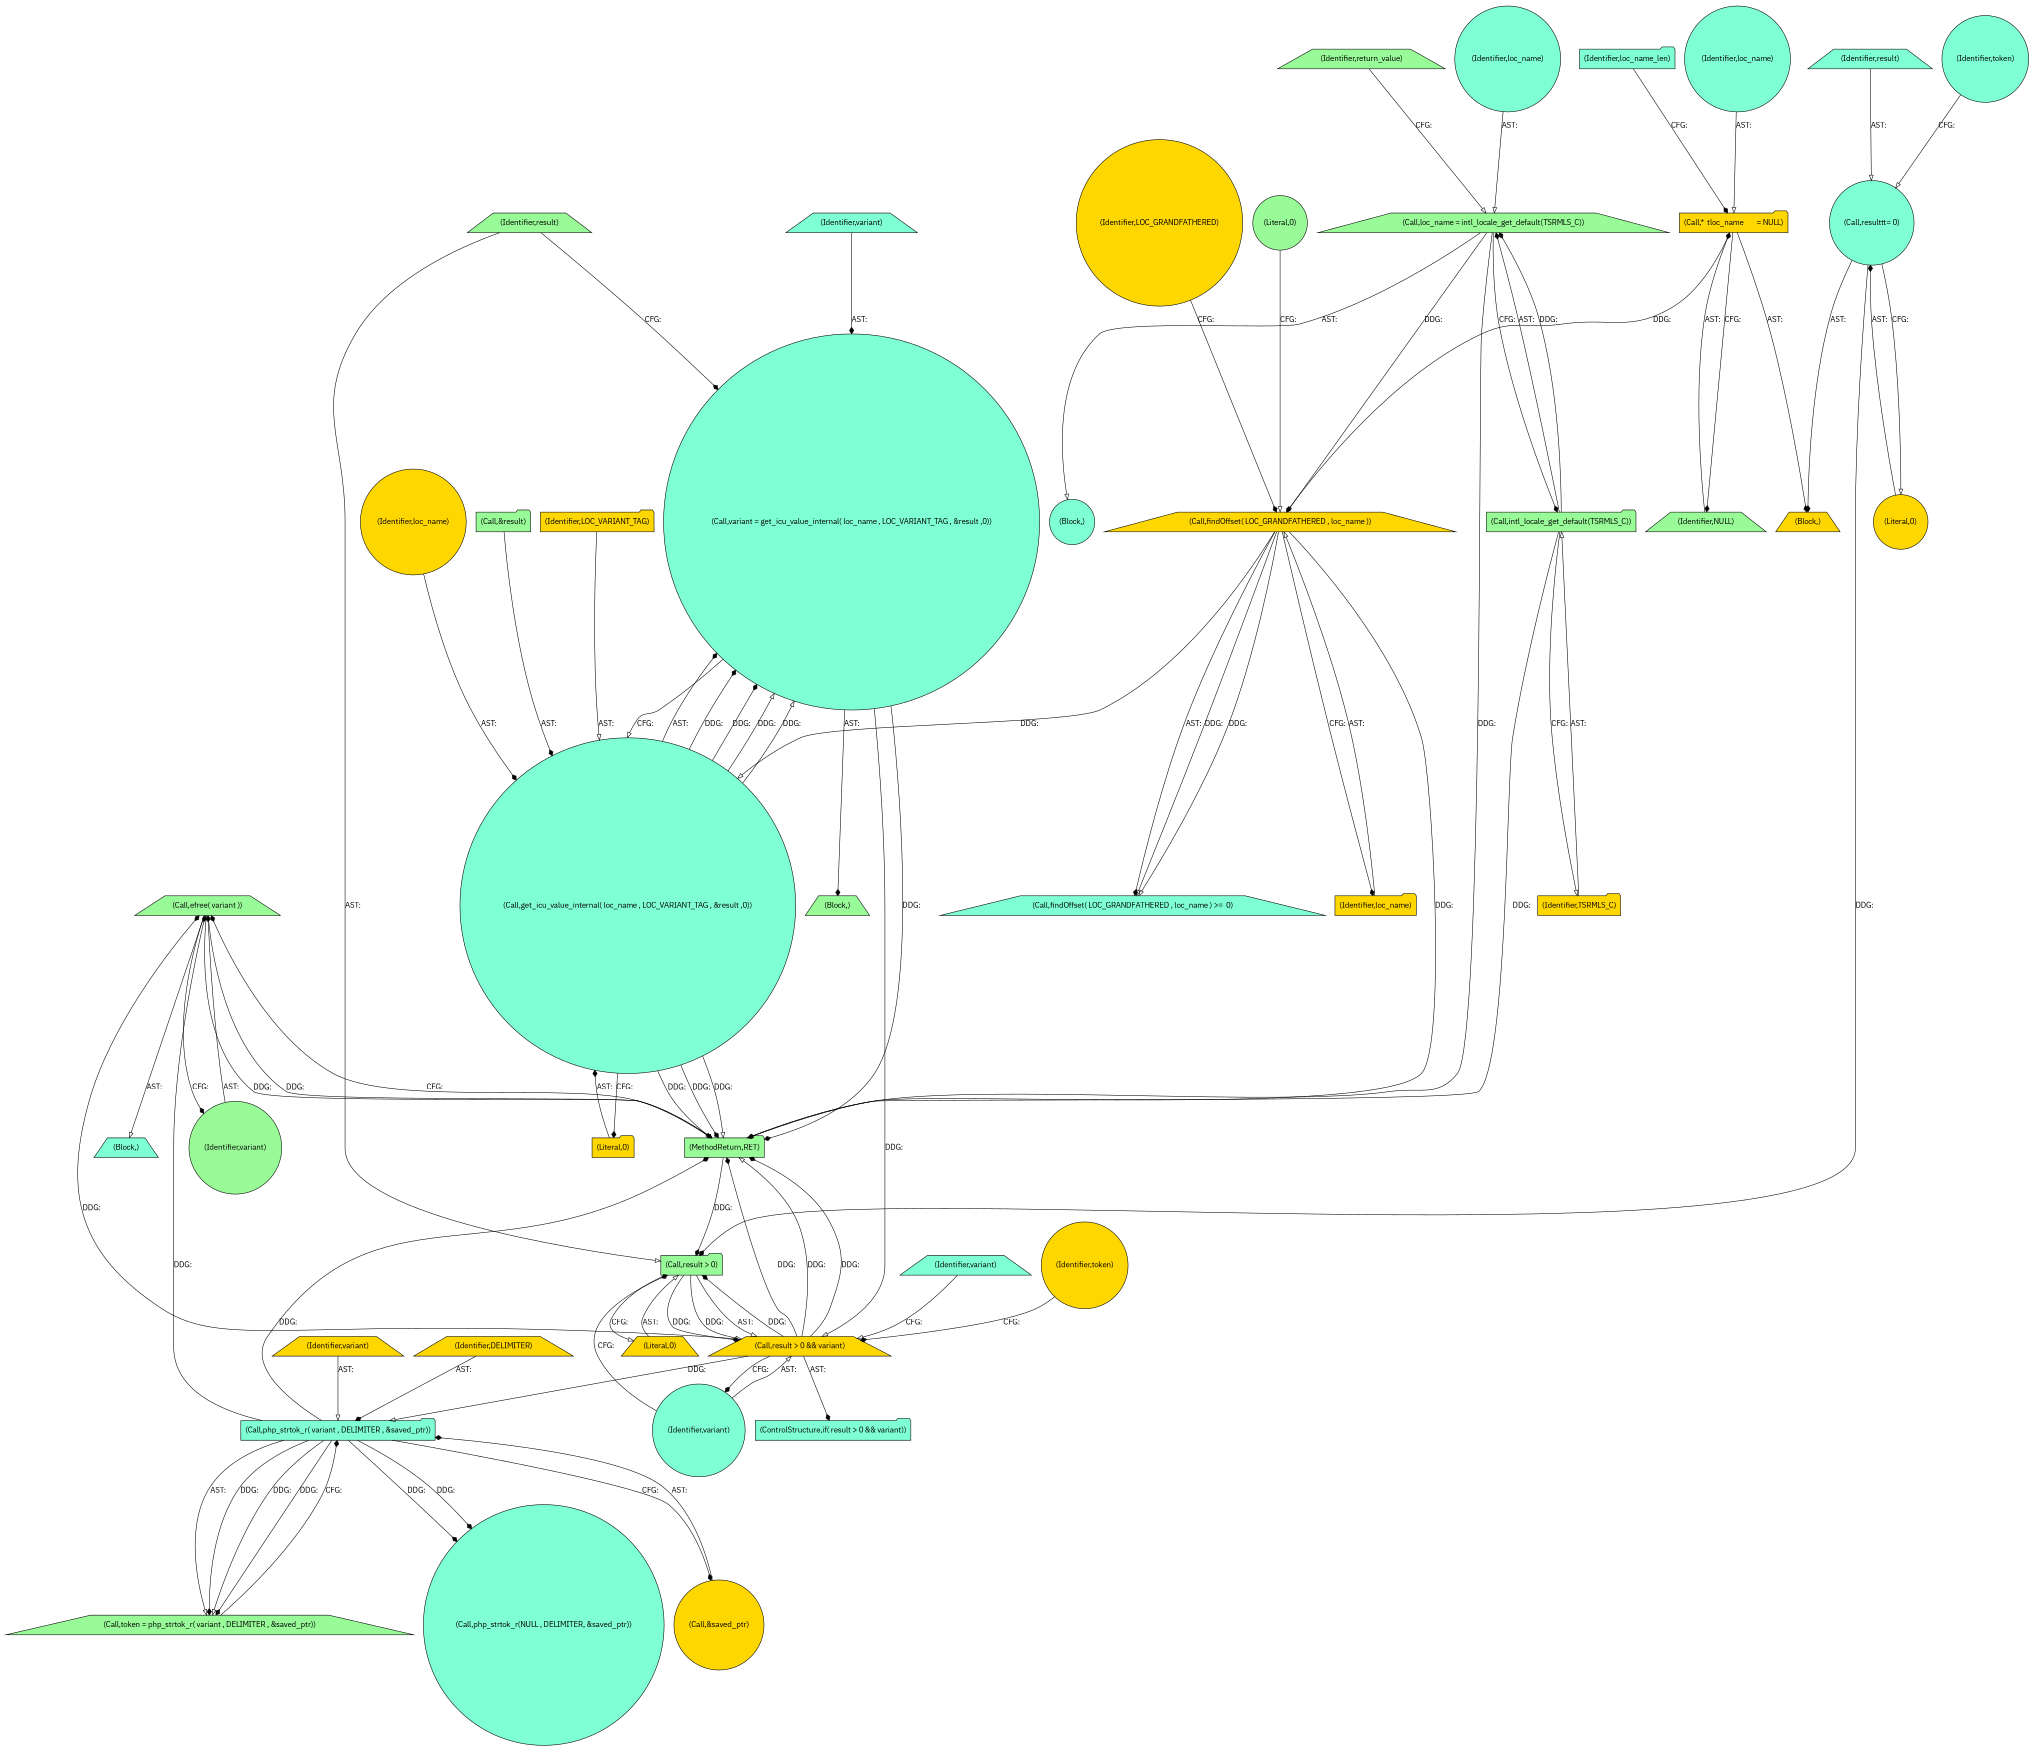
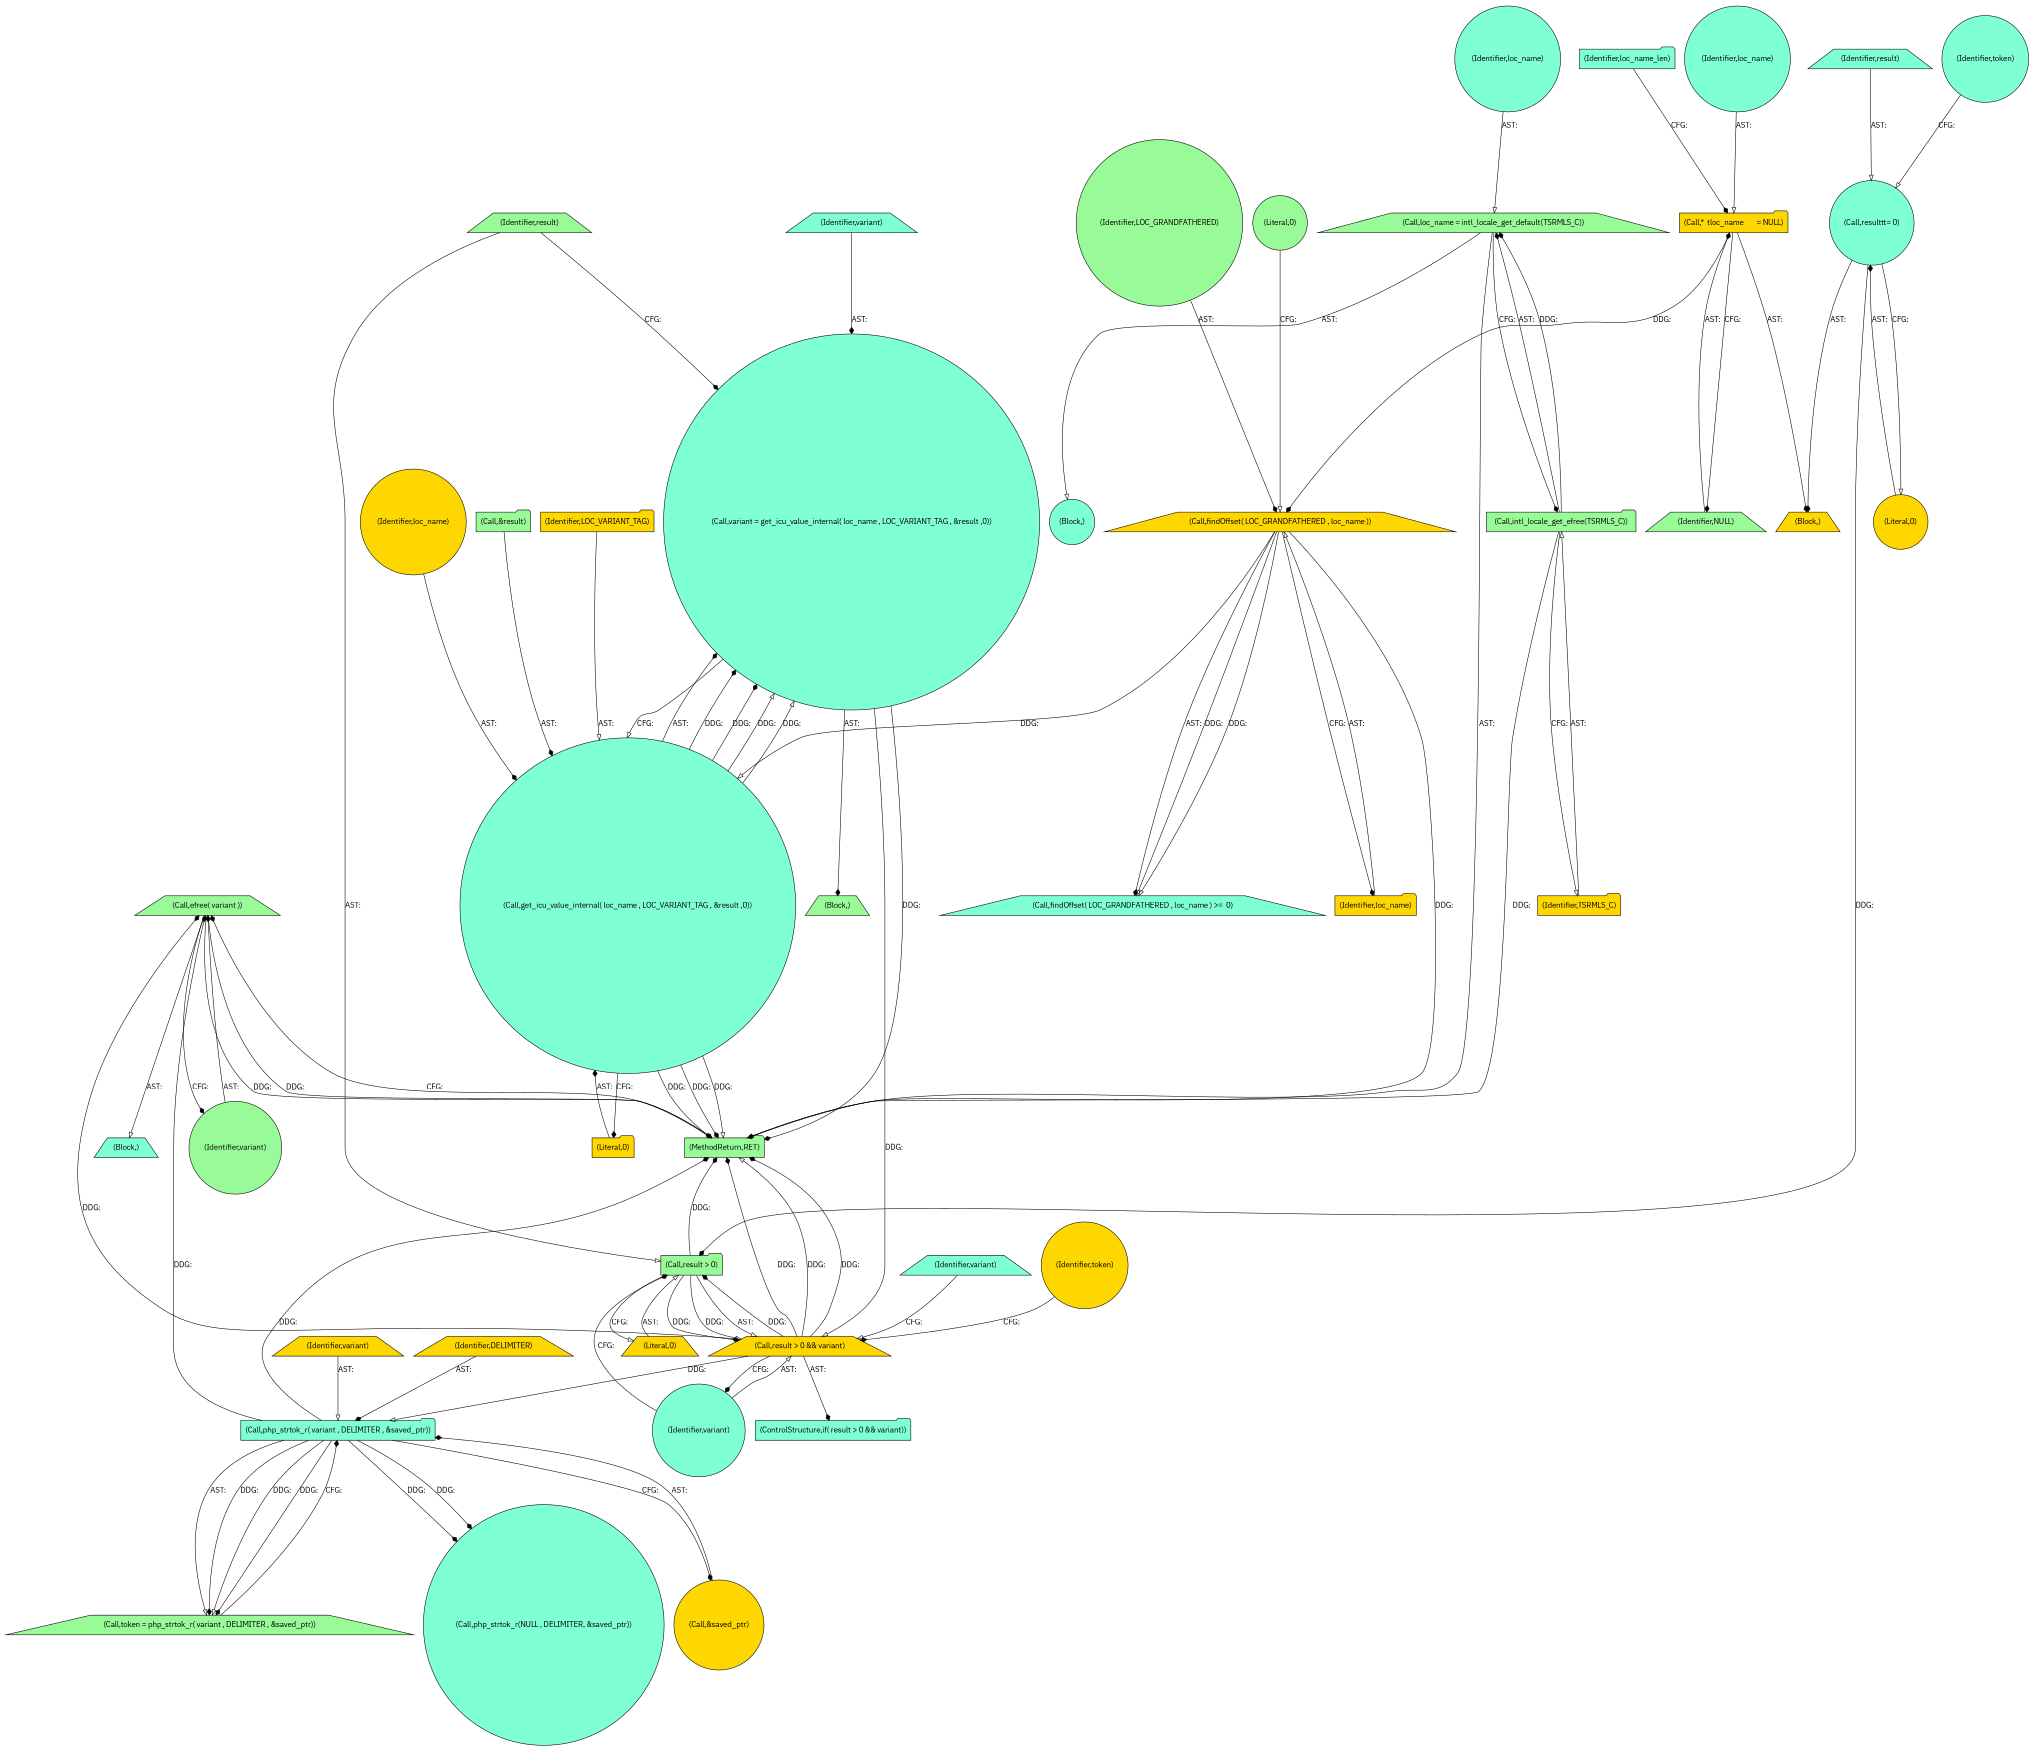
(1361, 59) -> none
(1159, 223) -> (1159, 223)
(1207, 320) -> (1207, 320)
(1388, 370) -> none
(1561, 522) -> (1561, 522)
(1488, 724) -> (1488, 724)
(714, 1205) -> (692, 1207)
